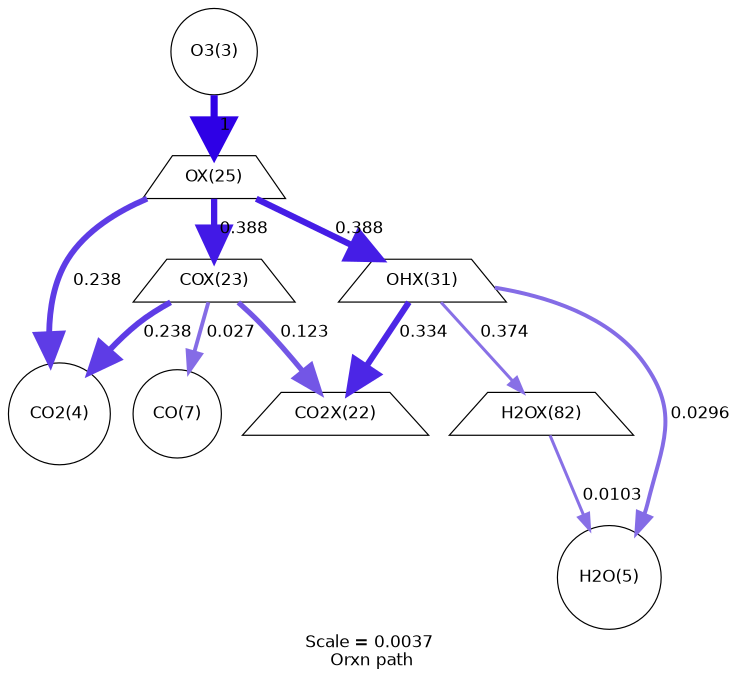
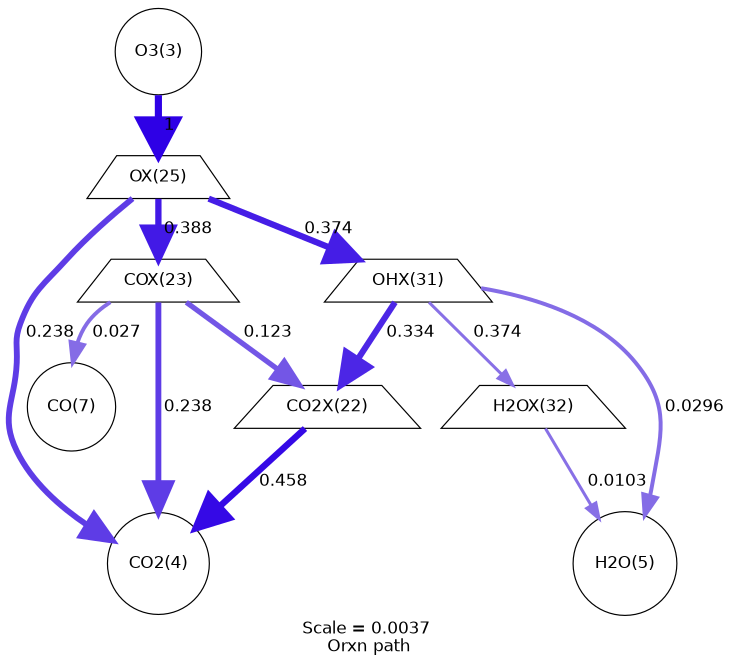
(357, 229) -> (326, 229)
(541, 414) -> (533, 407)
none -> (262, 467)
